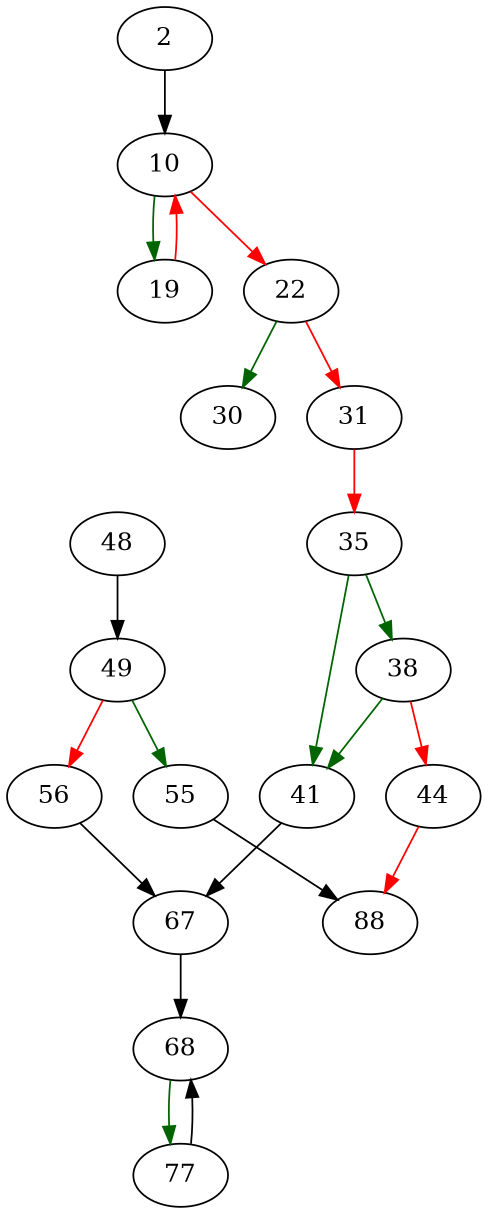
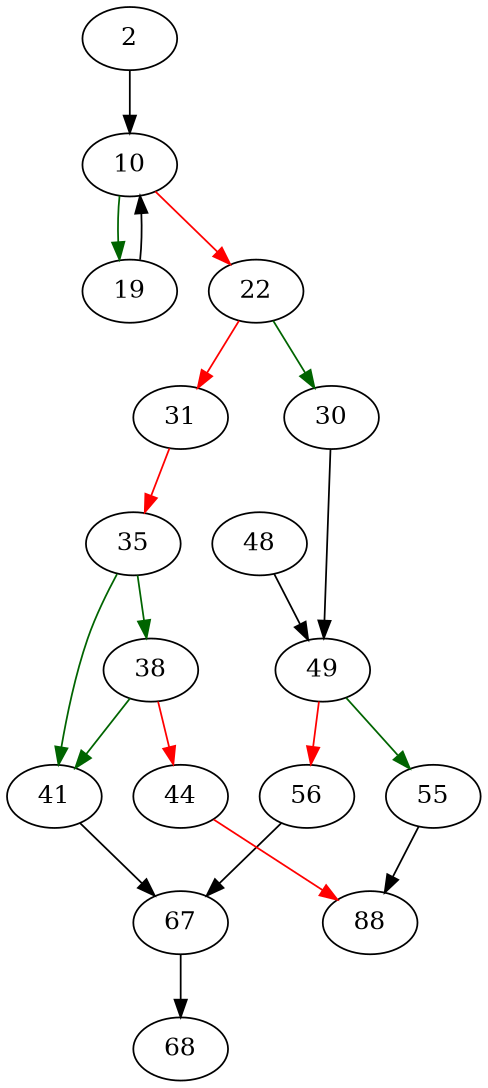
(177, 237) -> (142, 237)
none -> (327, 535)
(181, 1175) -> none
